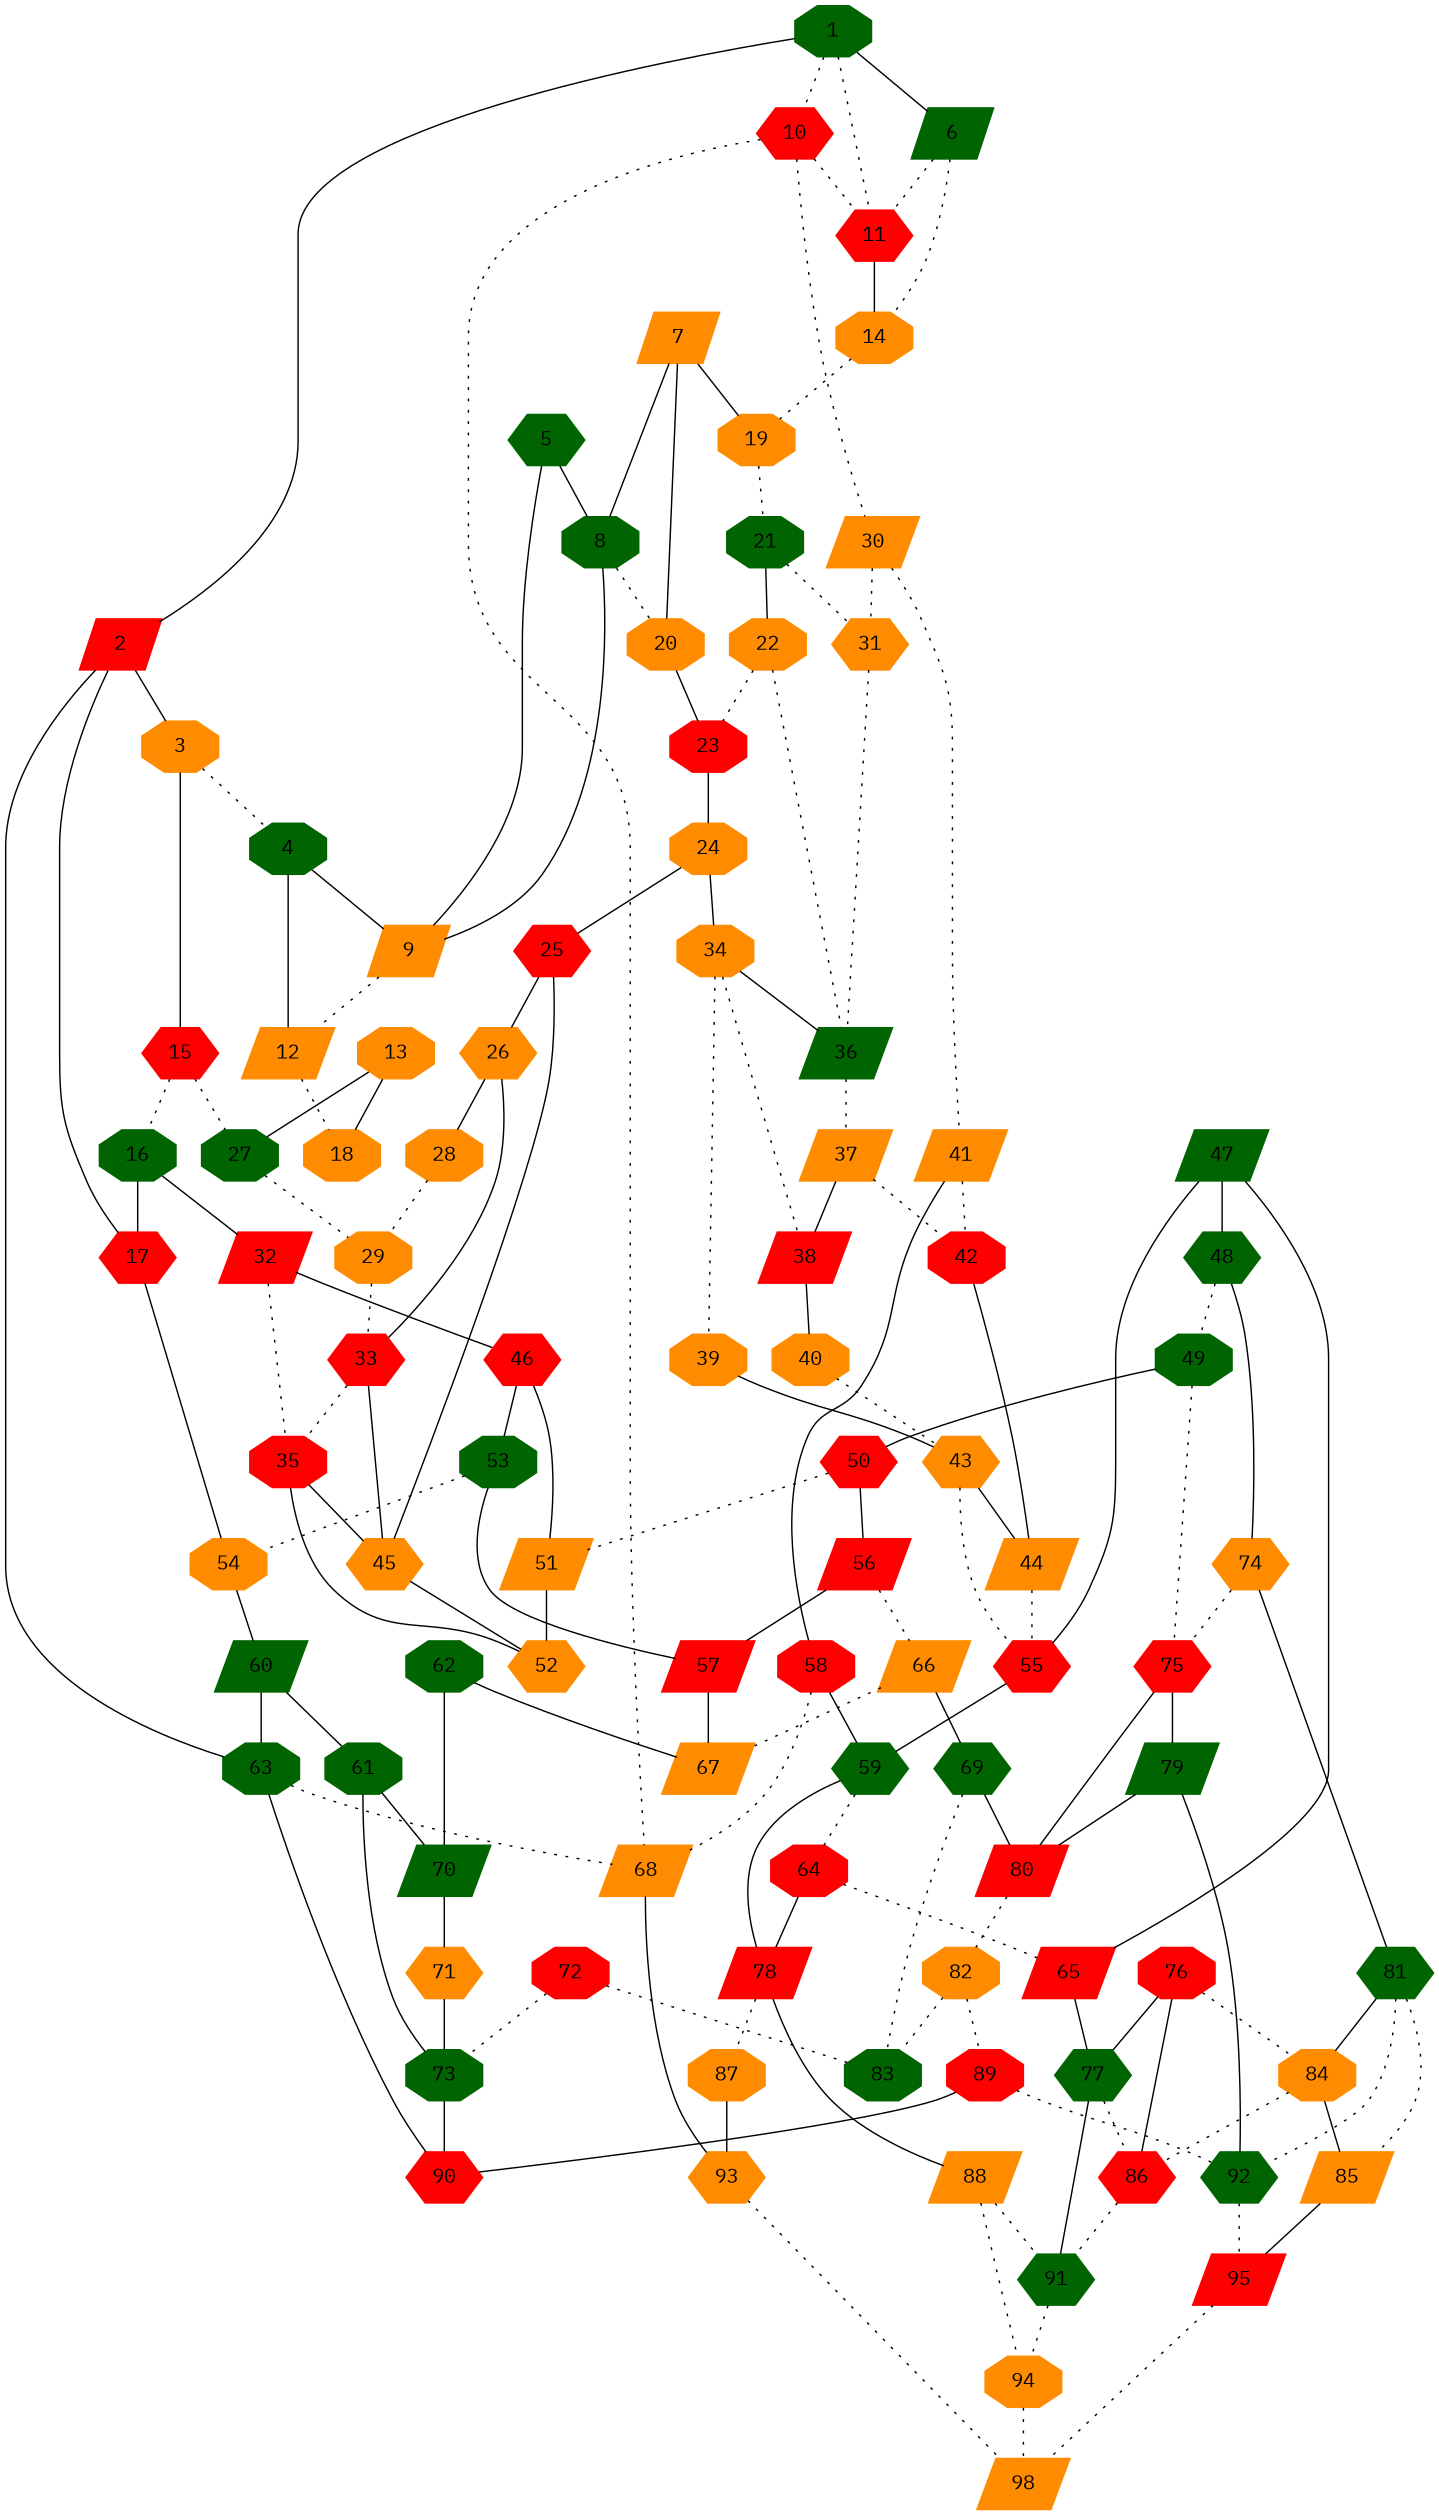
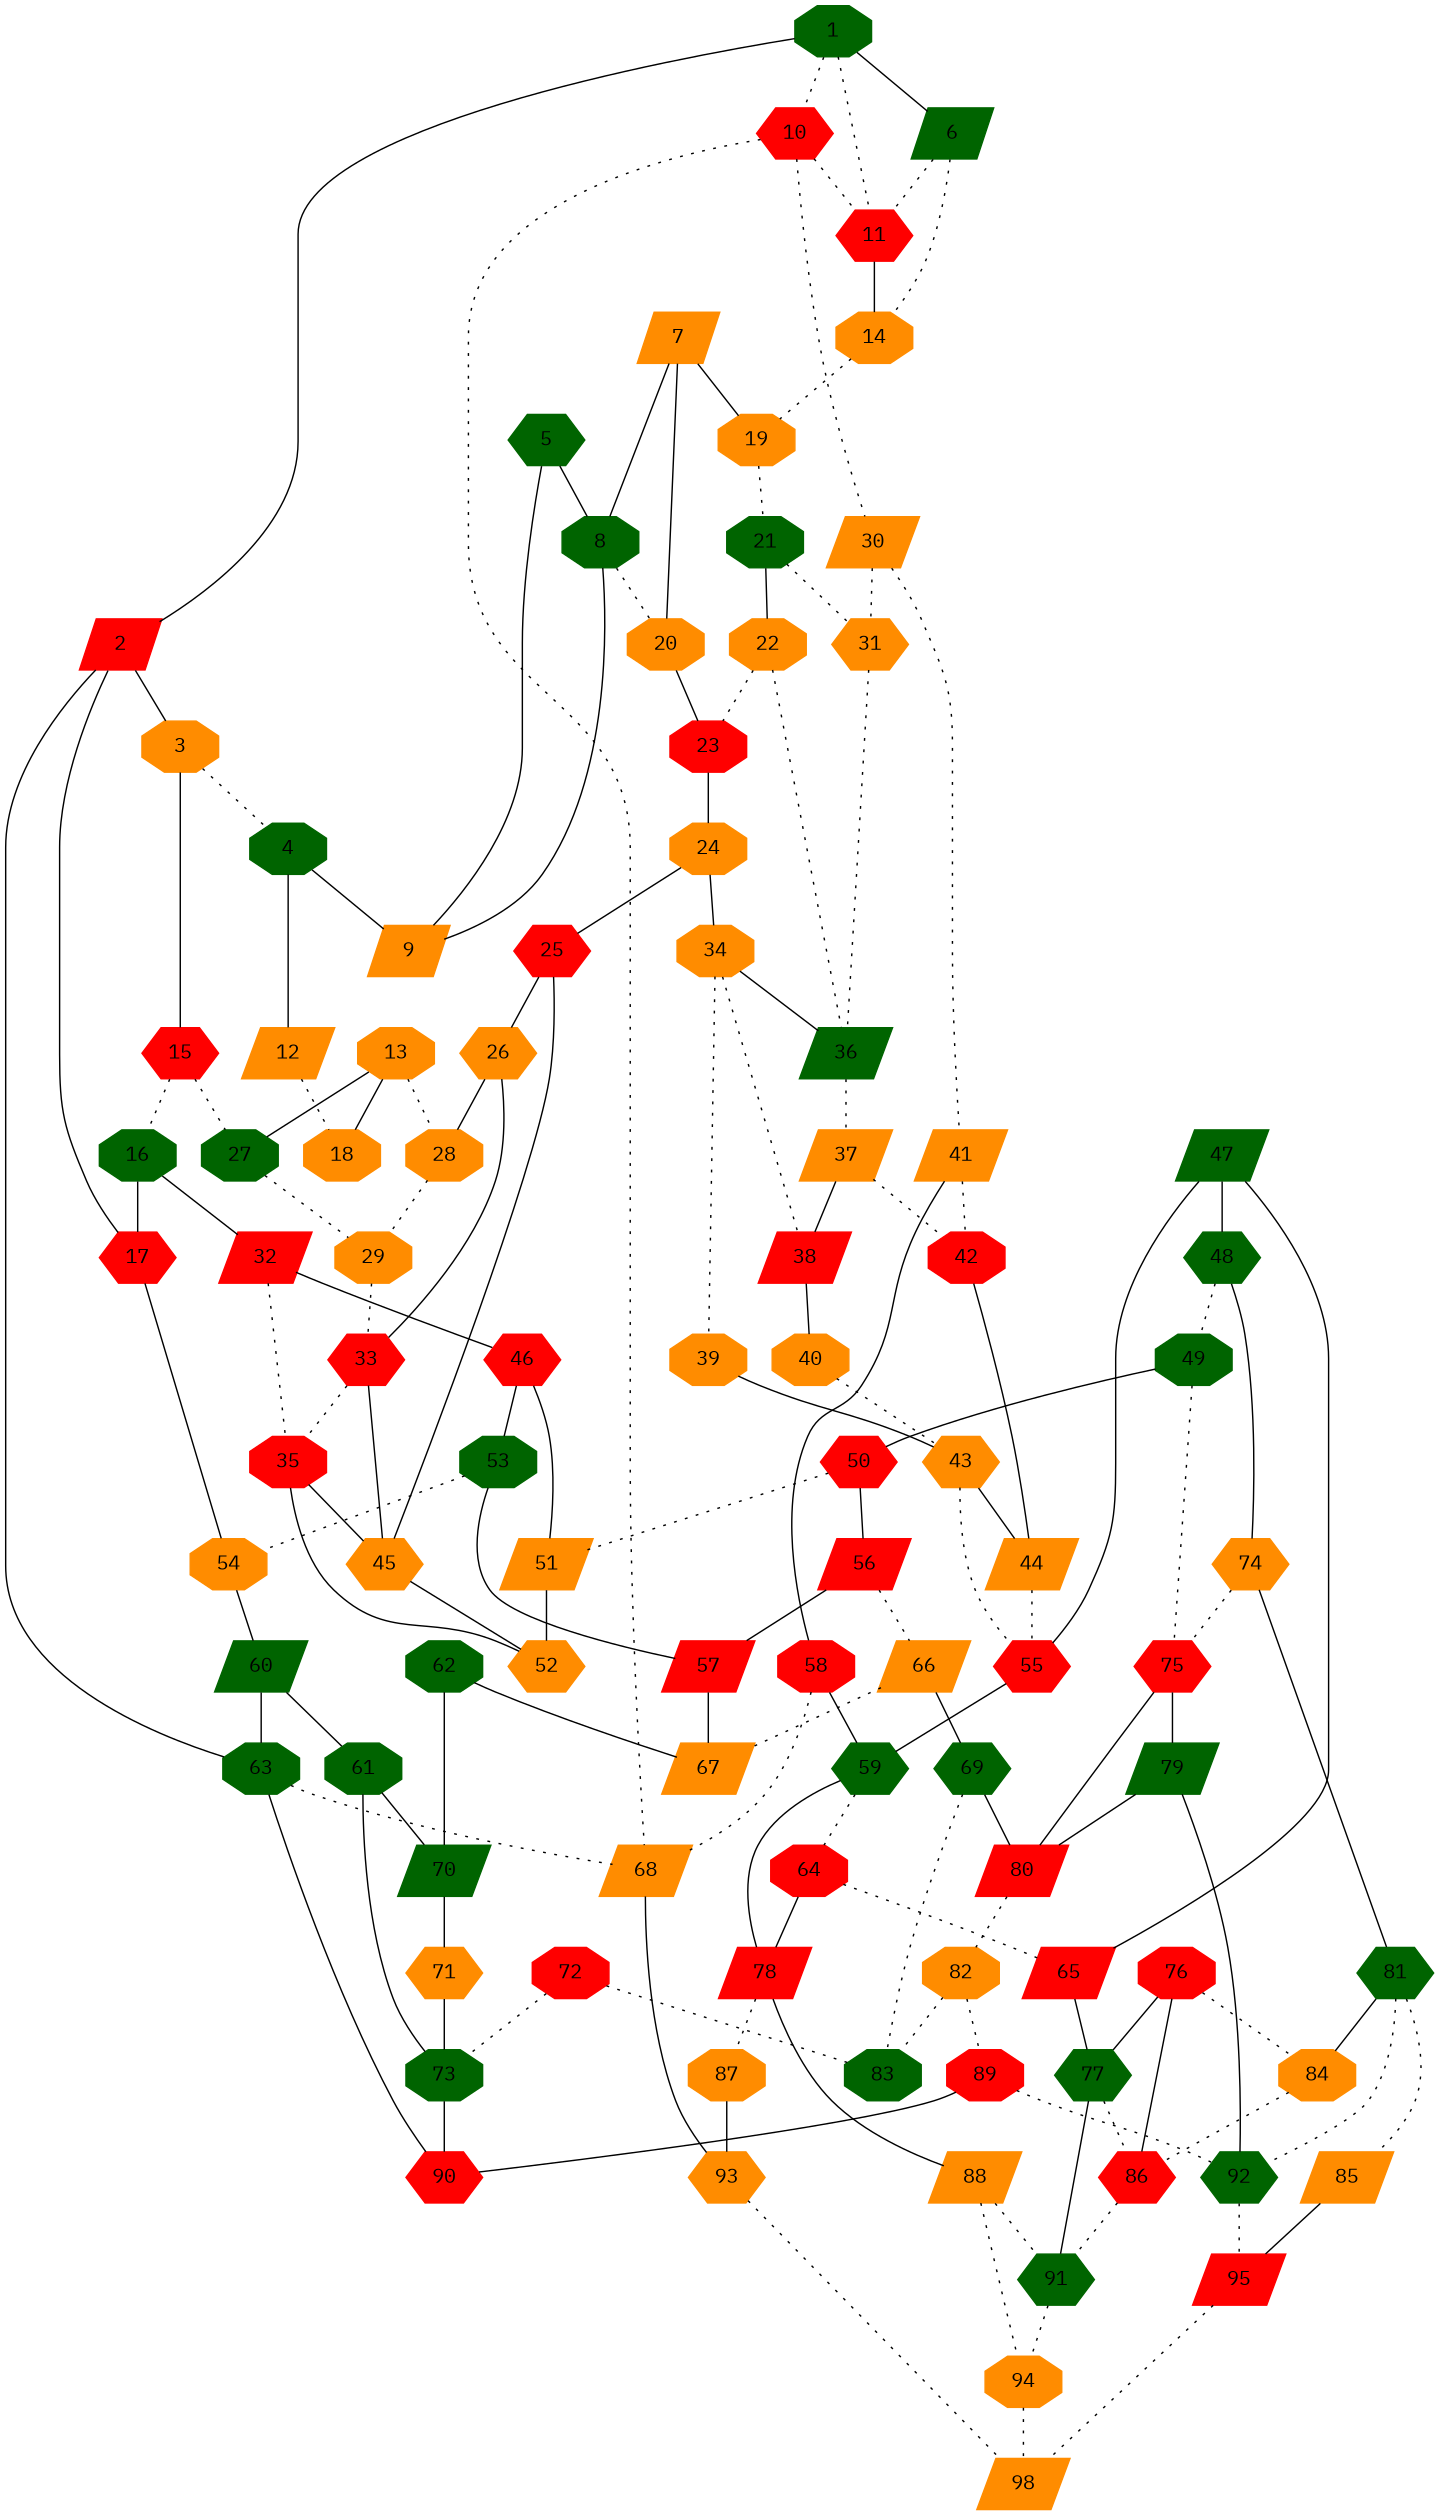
(348, 1002) -> none
none -> (420, 1104)
(1330, 2119) -> none
